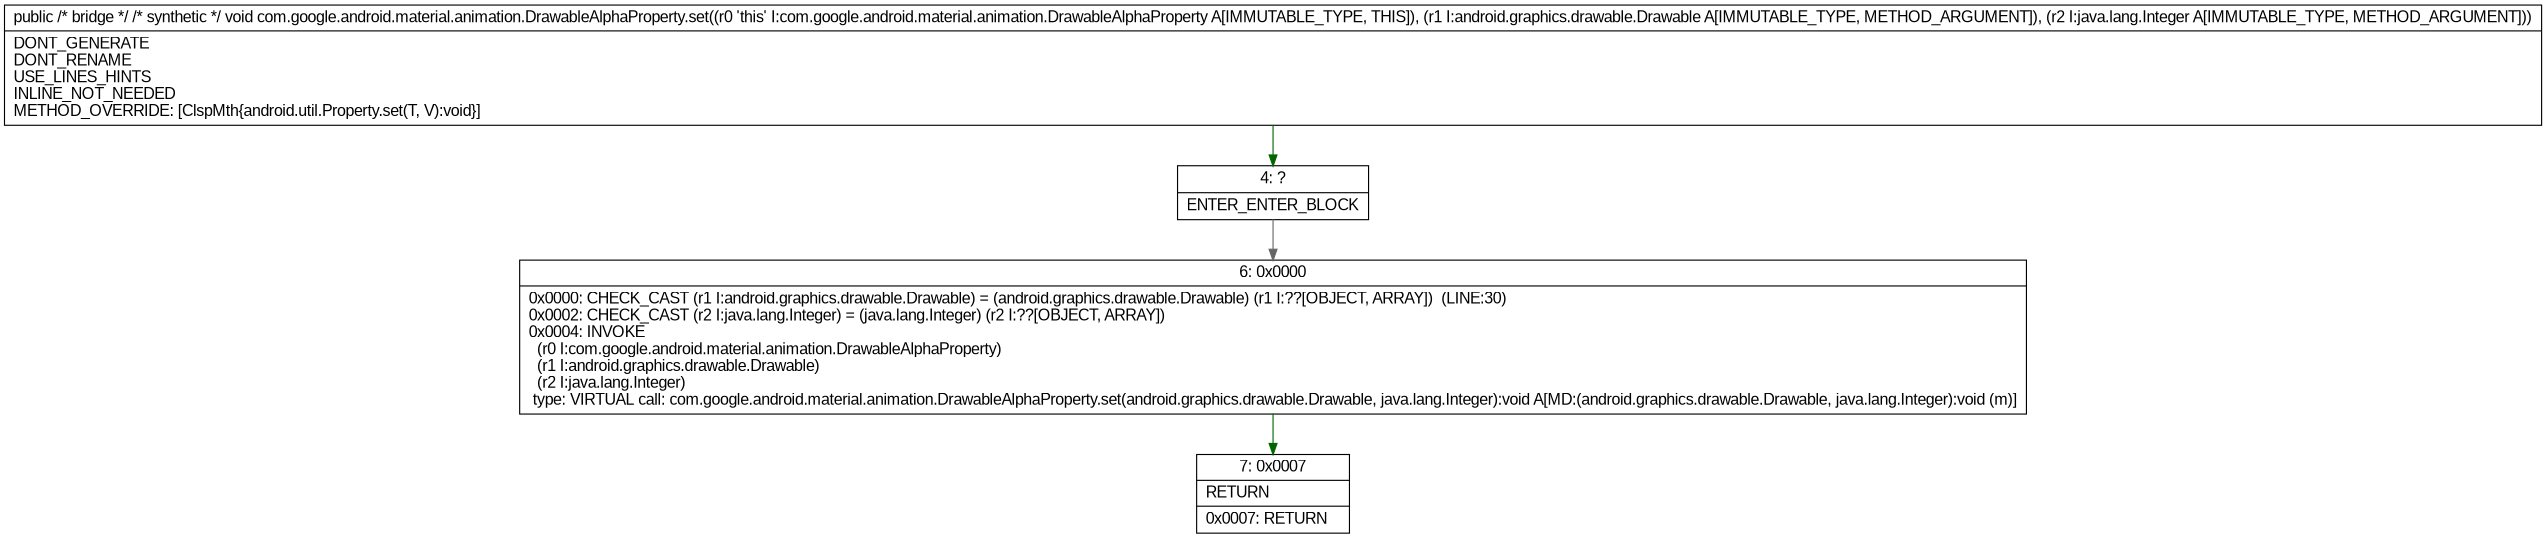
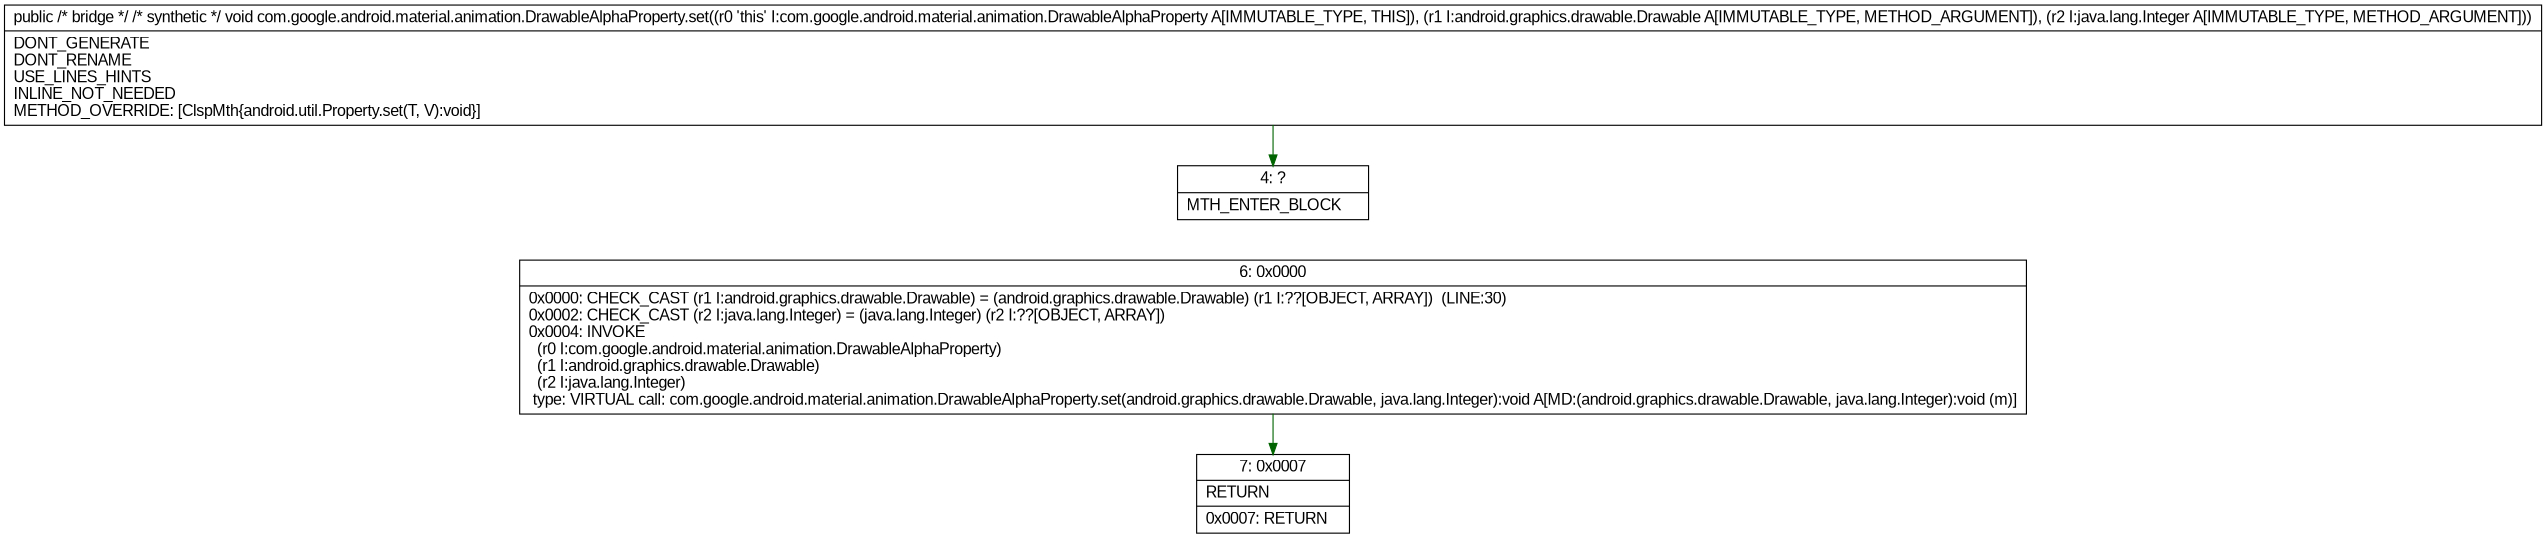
(1273, 206) -> (1264, 206)
(1273, 234) -> none
